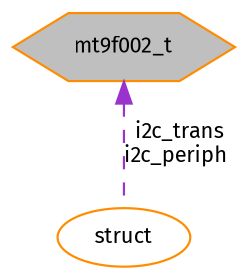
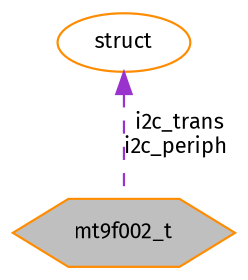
(124, 156) -> (124, 147)
